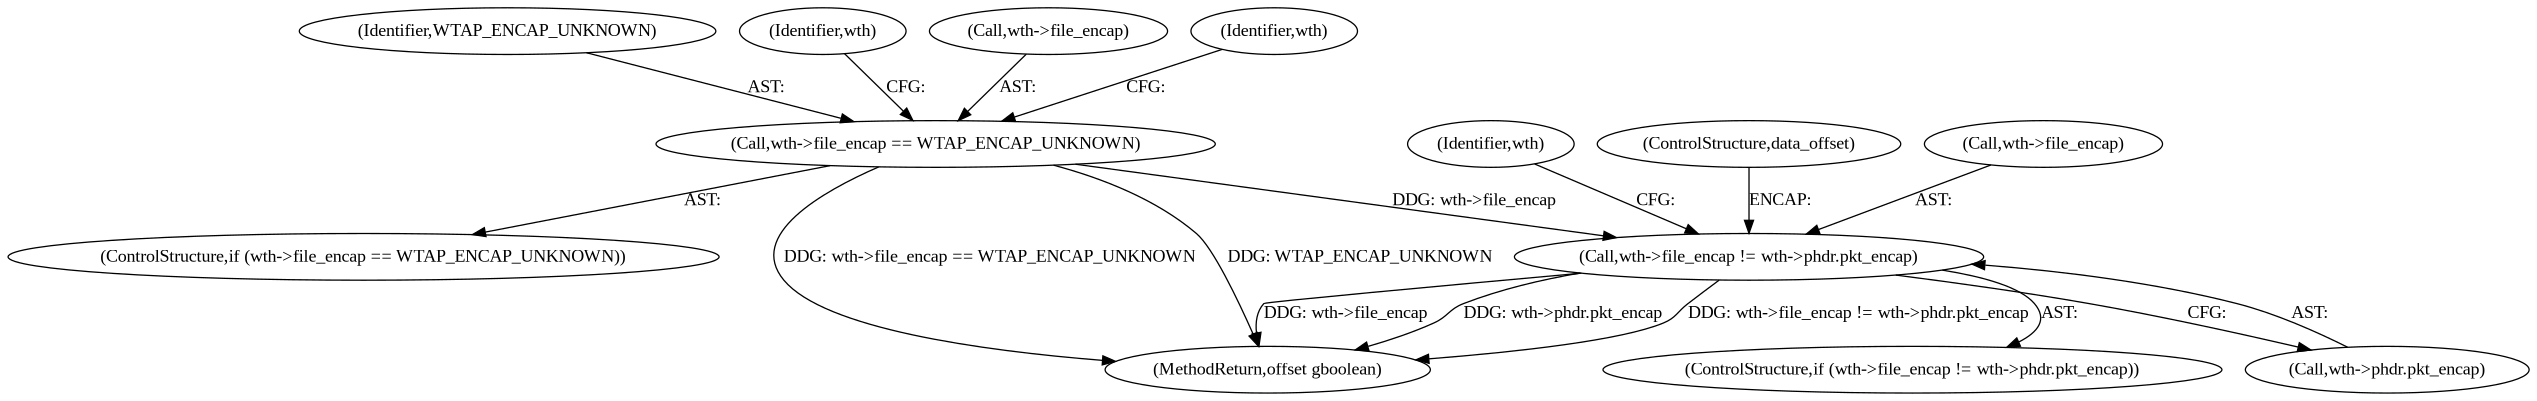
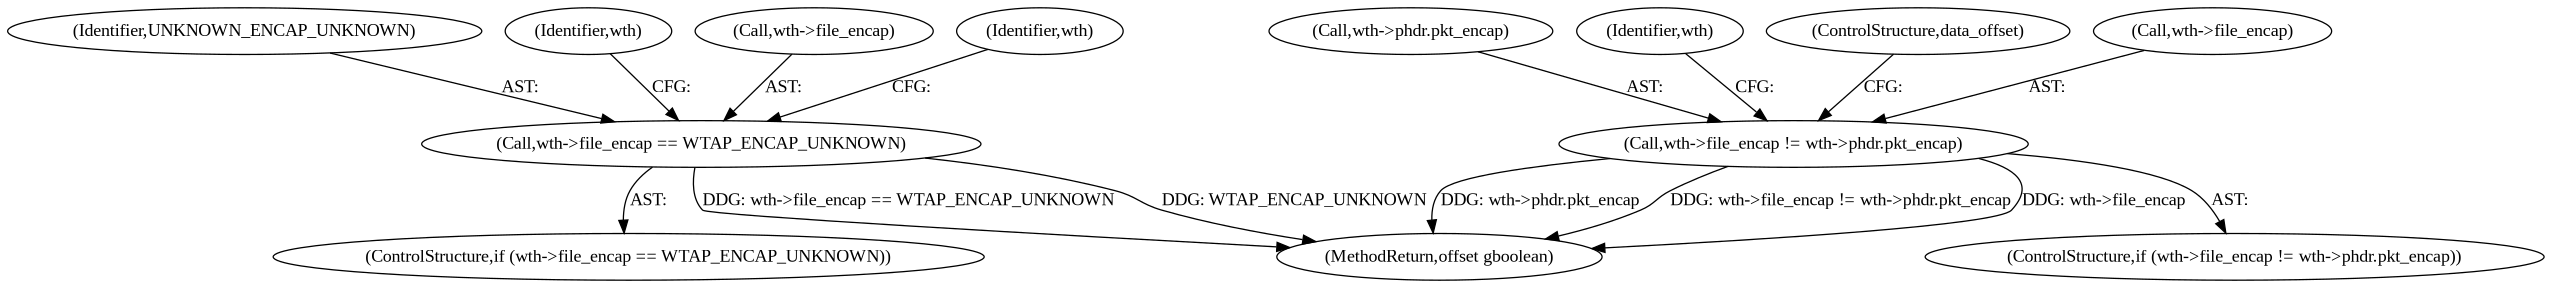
(508, 31) -> (245, 31)
(1339, 200) -> none
(1783, 200) -> (1886, 88)
(2098, 305) -> none
